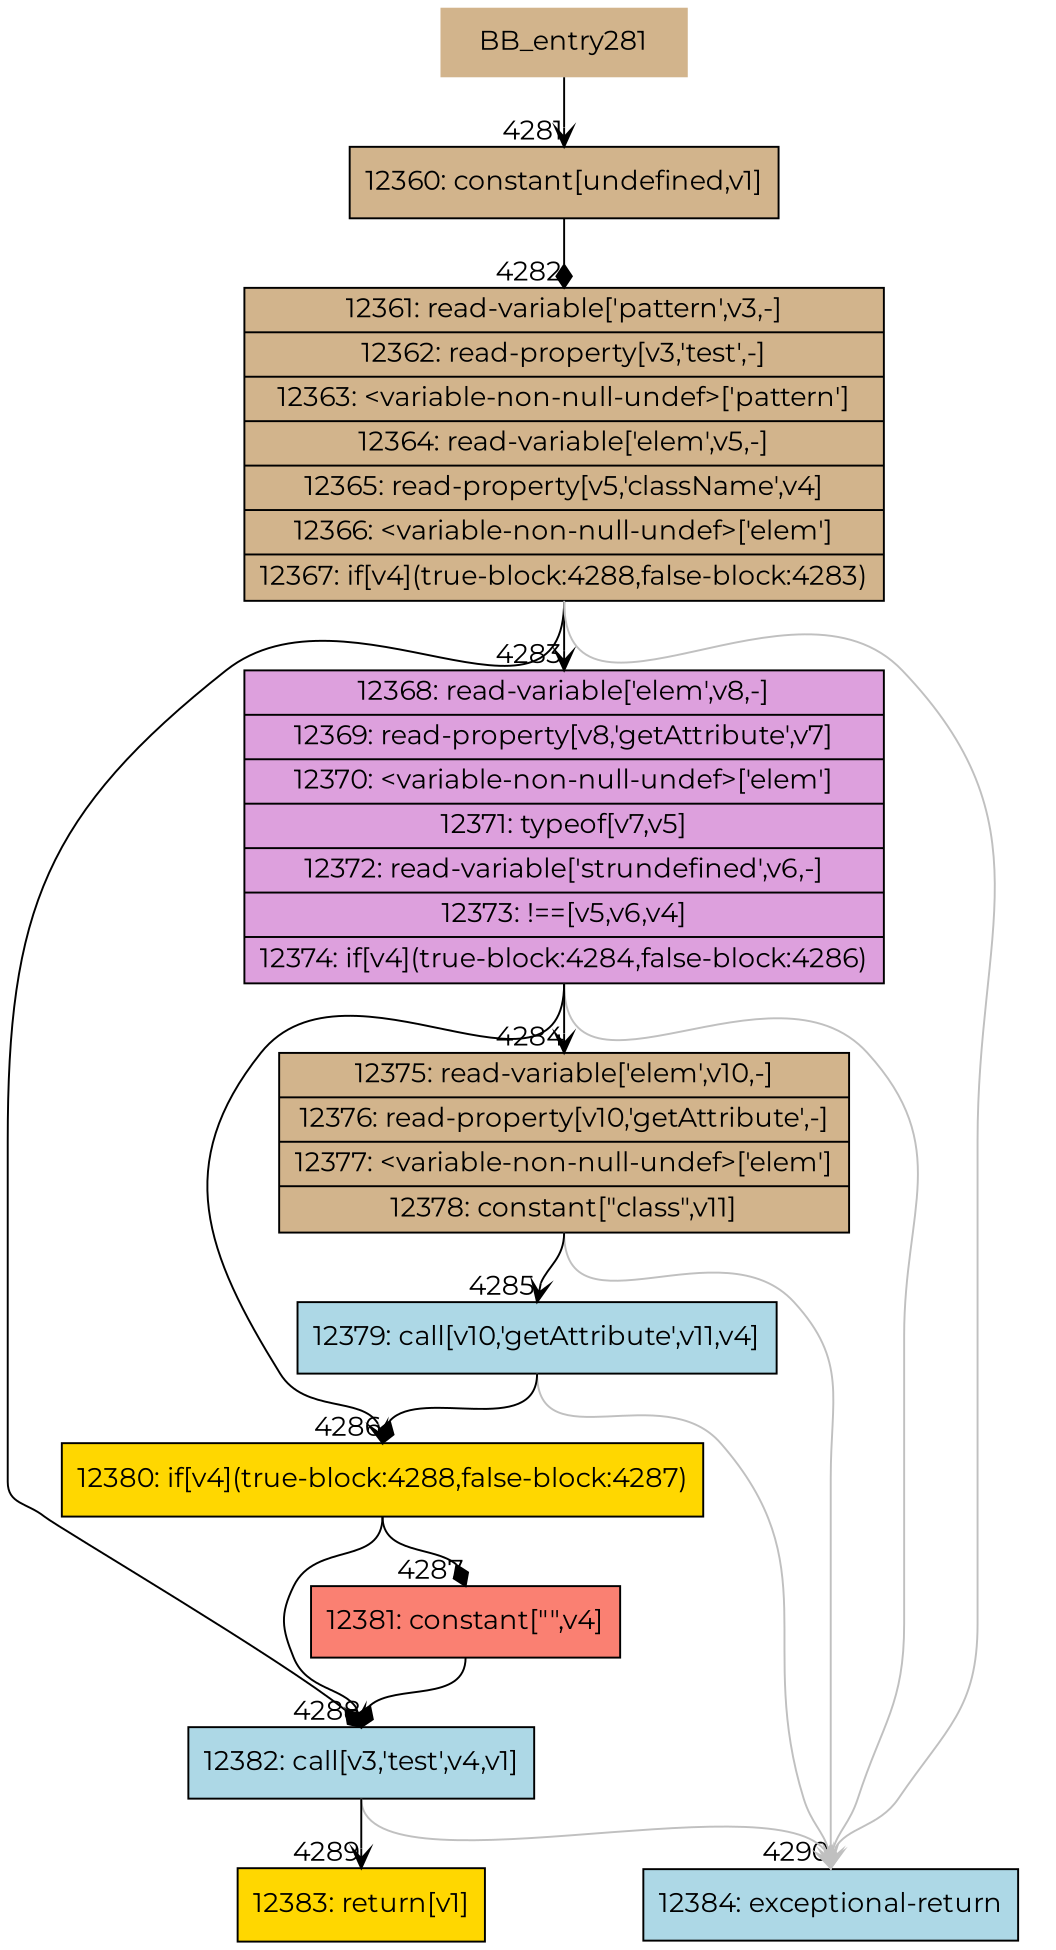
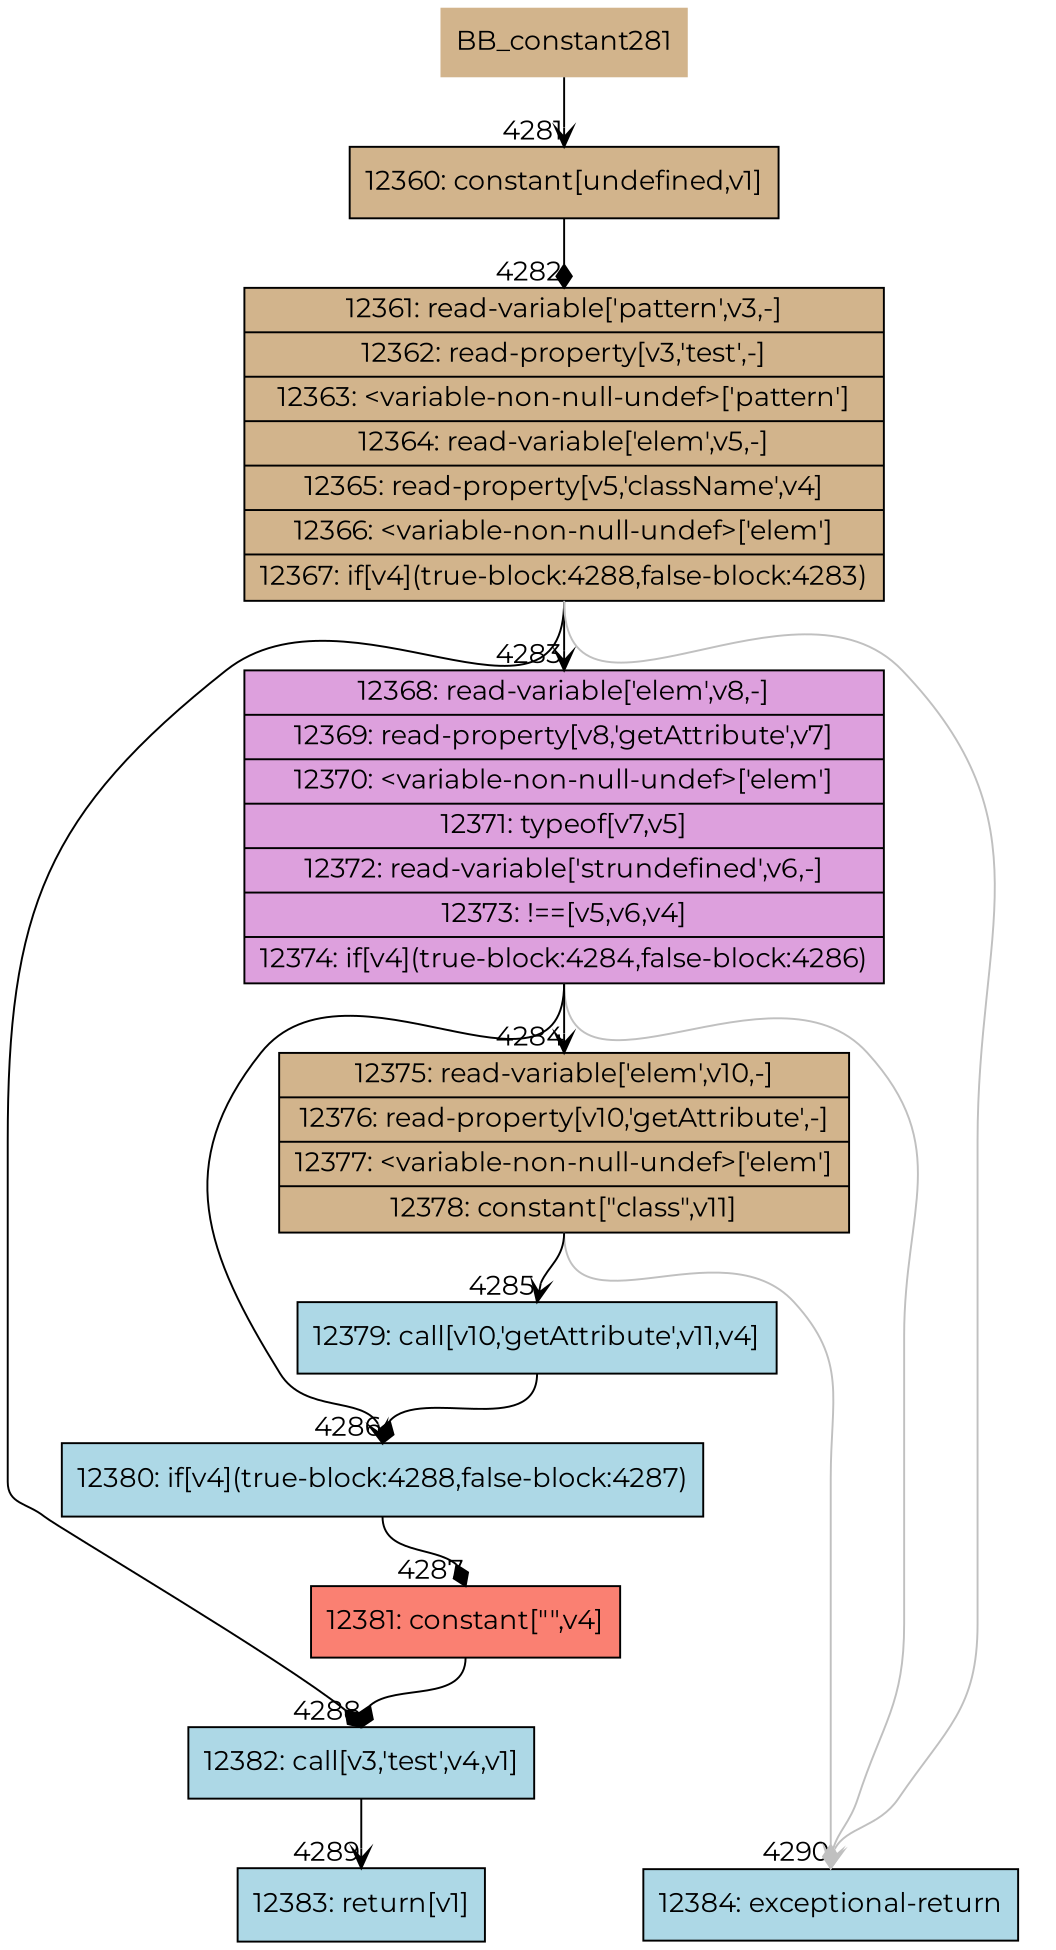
(564, 43) -> (564, 43)
(383, 1480) -> (383, 1480)
(773, 1535) -> none
(287, 1603) -> none
(587, 1834) -> none
(361, 1905) -> (361, 1905)
